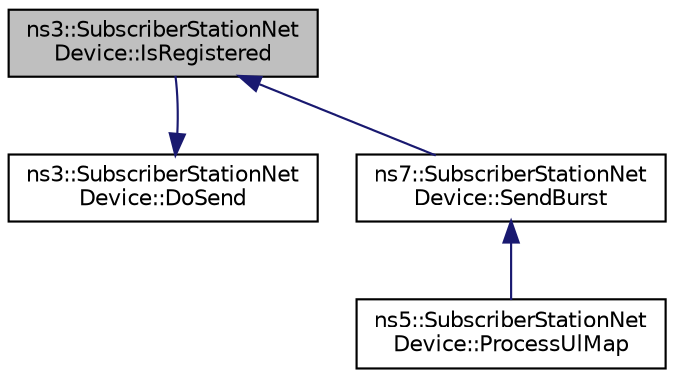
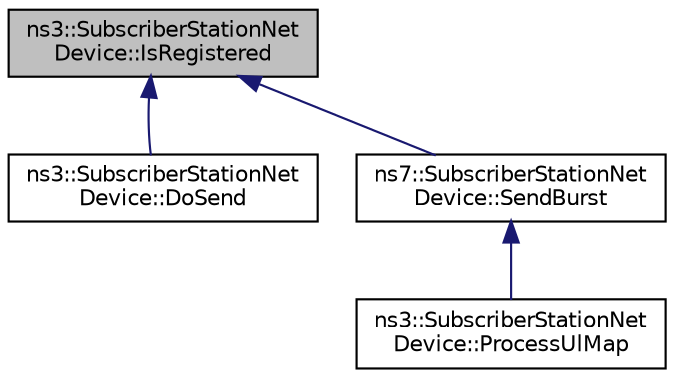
(178, 105) -> (149, 126)
(511, 334) -> (511, 334)
